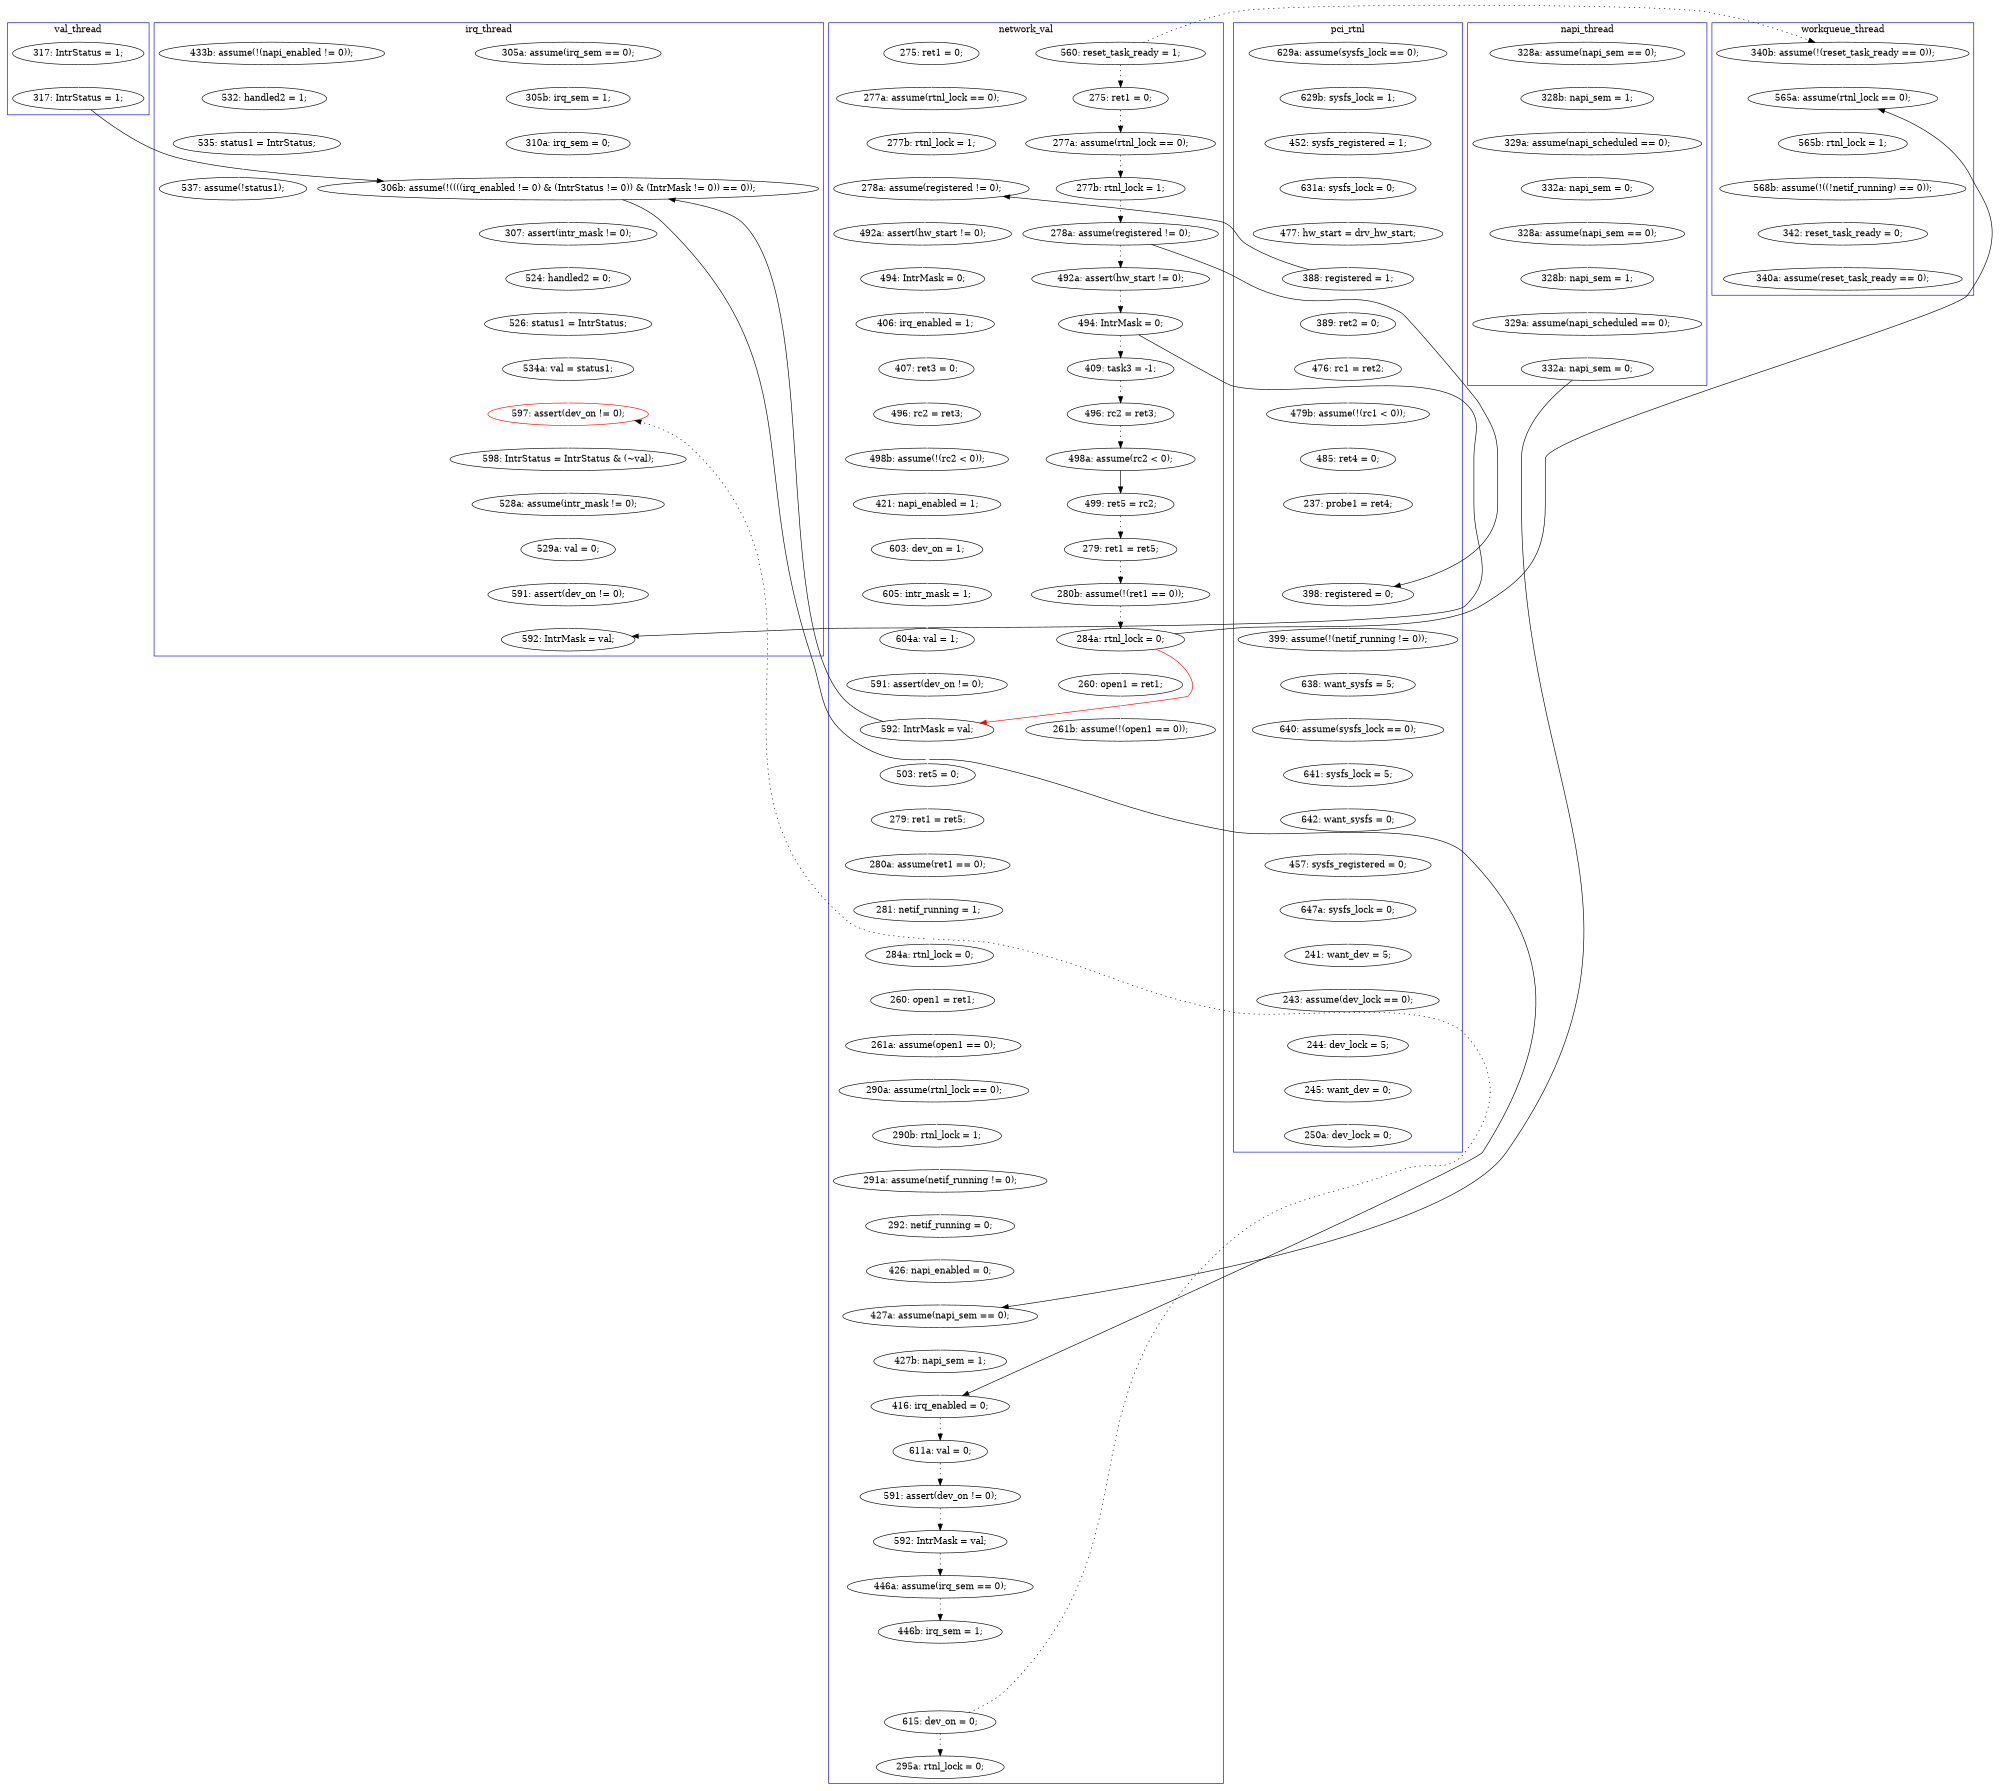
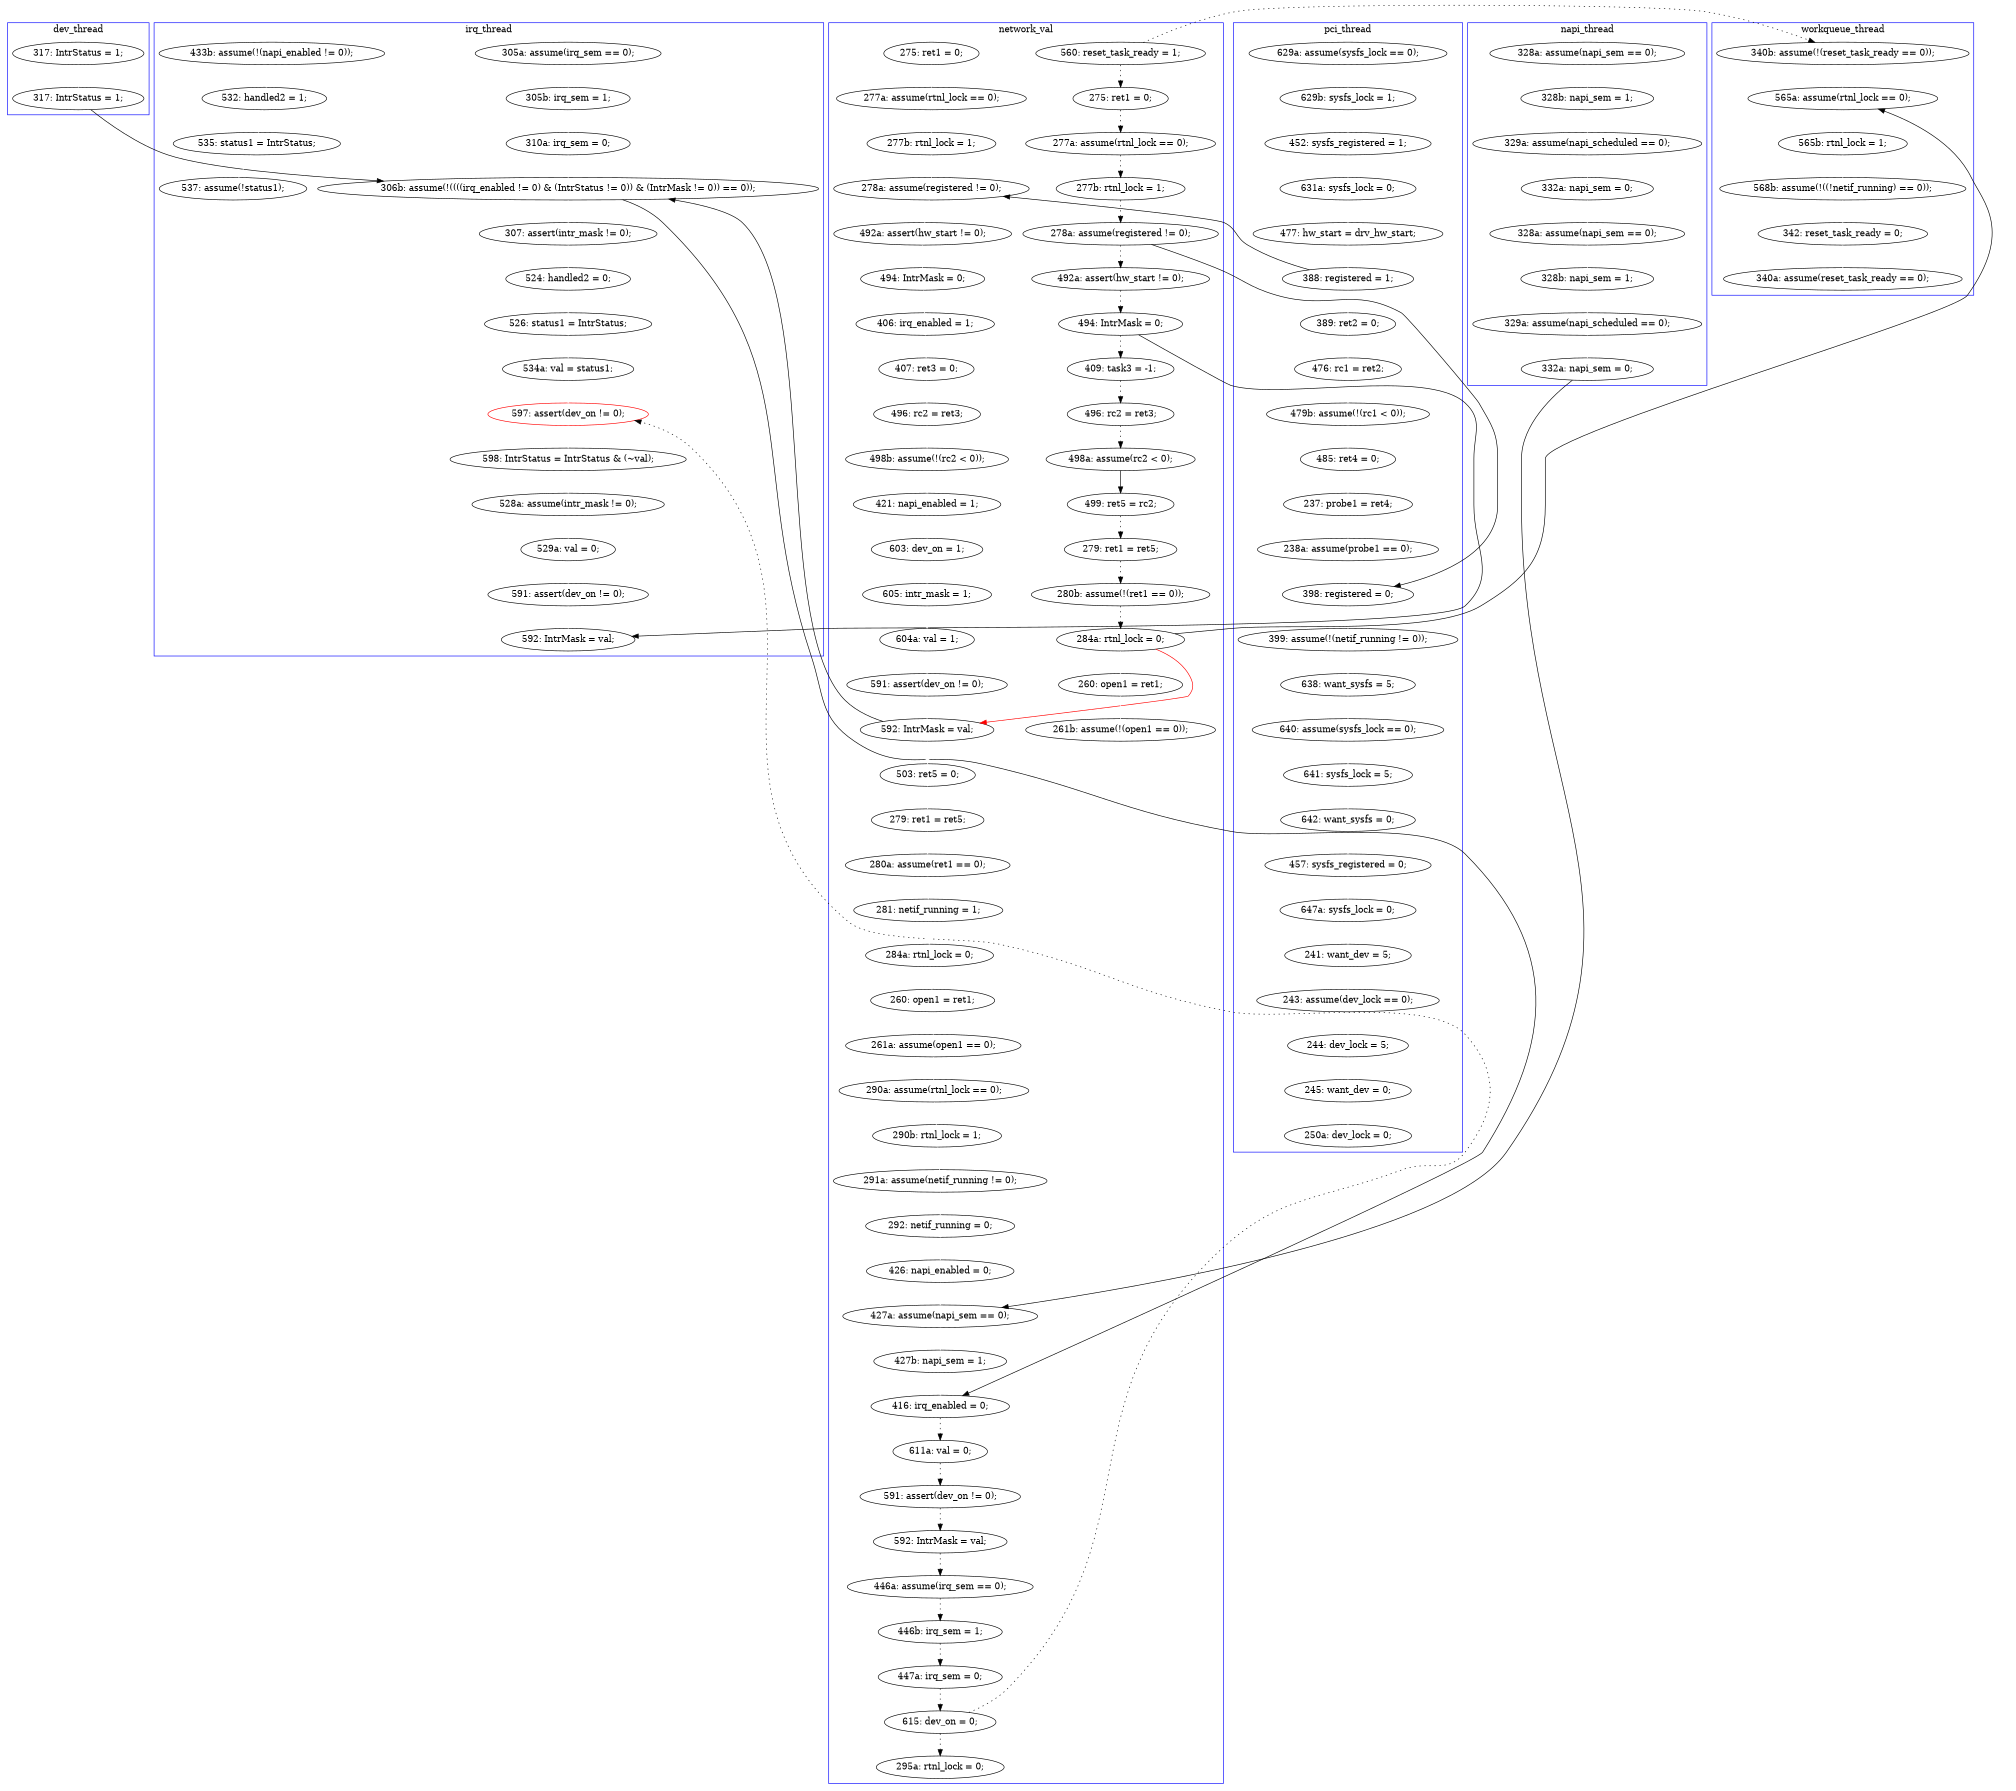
(78, 30) -> (78, 30)
(1348, 30) -> (1348, 30)
none -> (1348, 550)
none -> (940, 1677)
